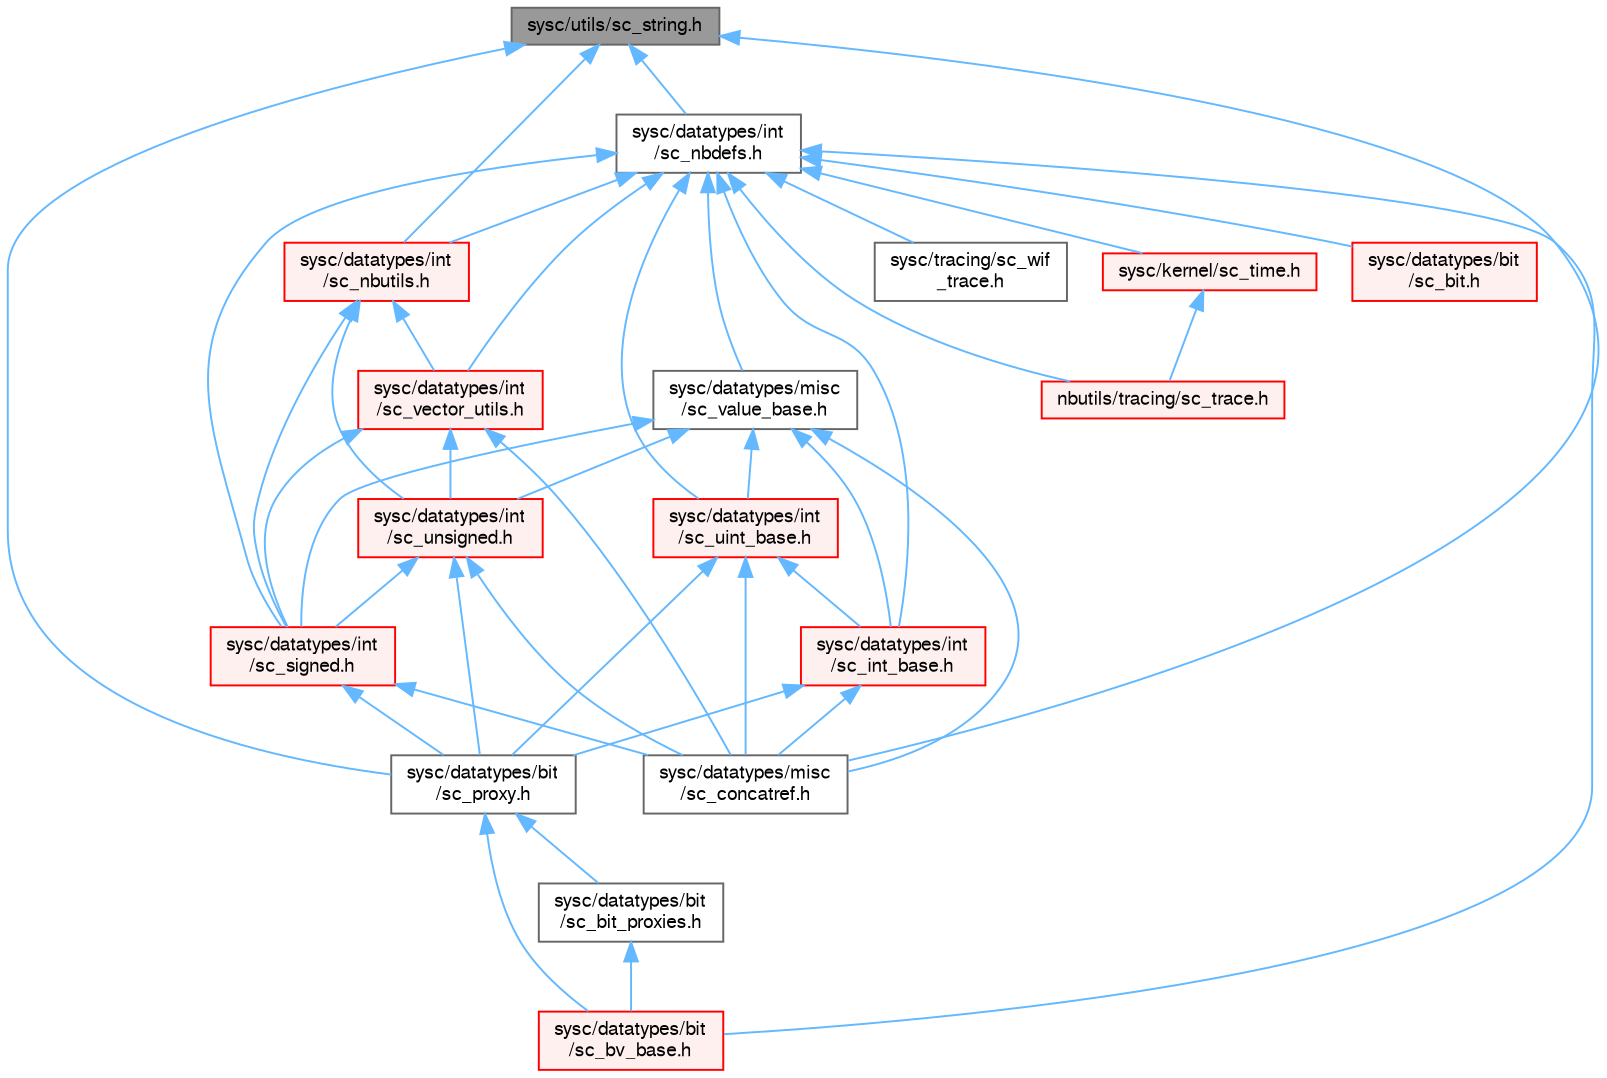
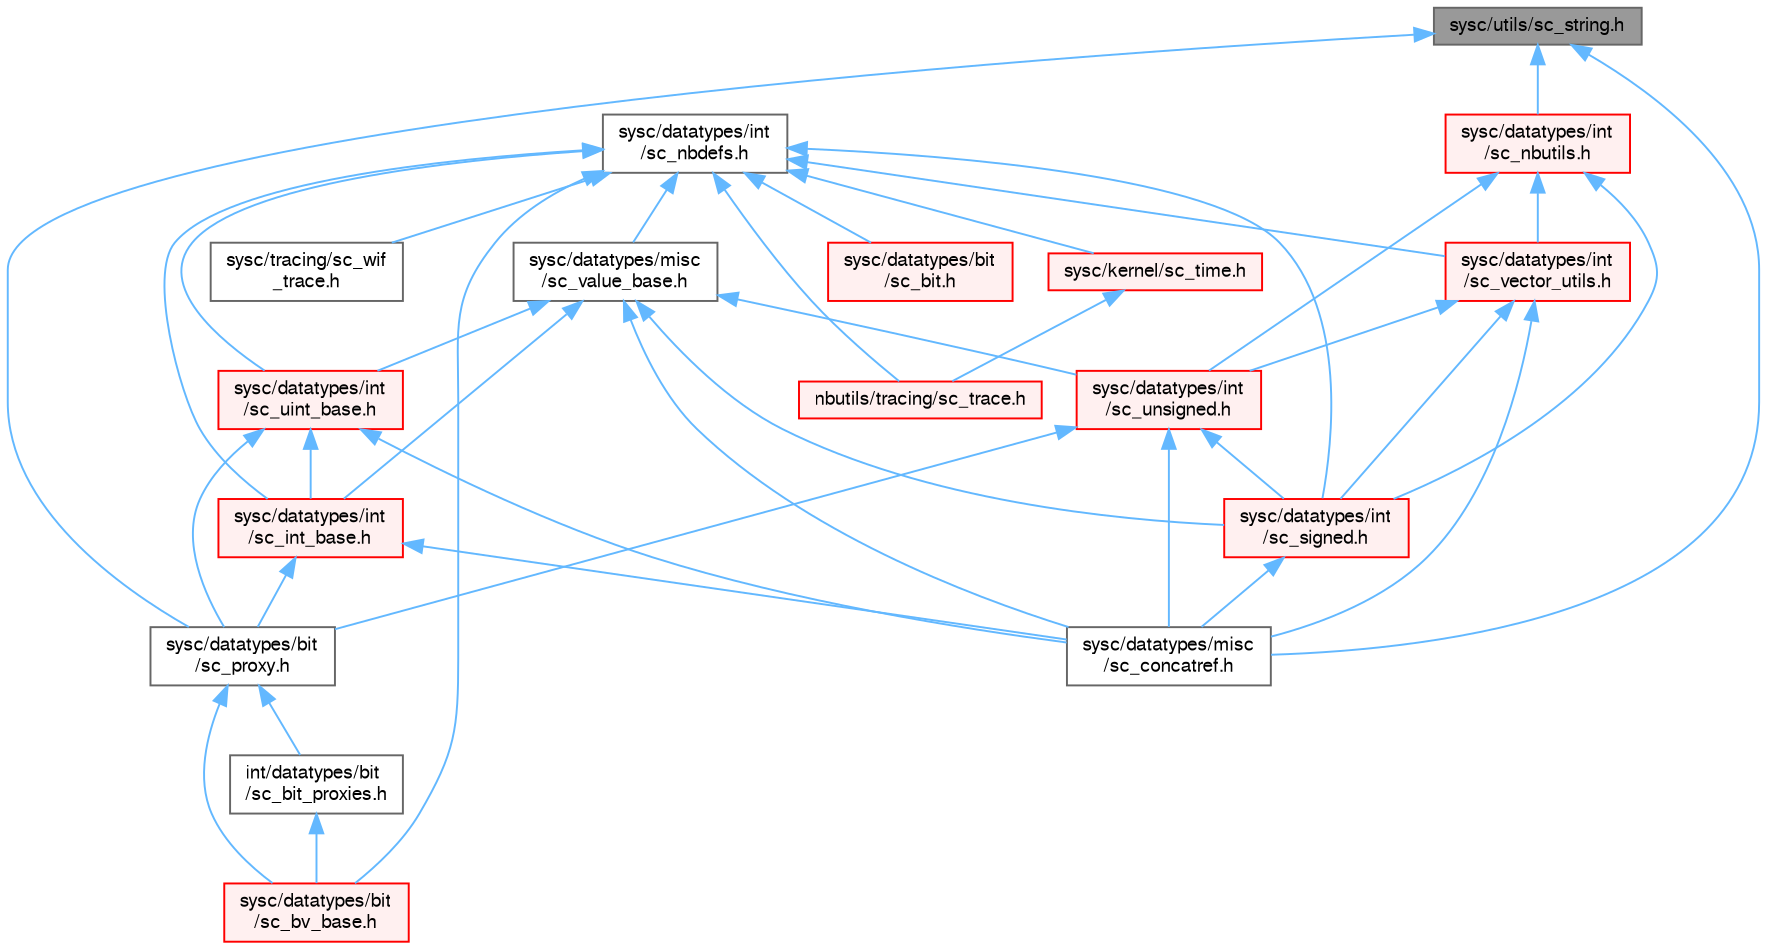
(664, 87) -> none
(533, 211) -> none
(401, 726) -> none
(631, 913) -> (316, 784)
